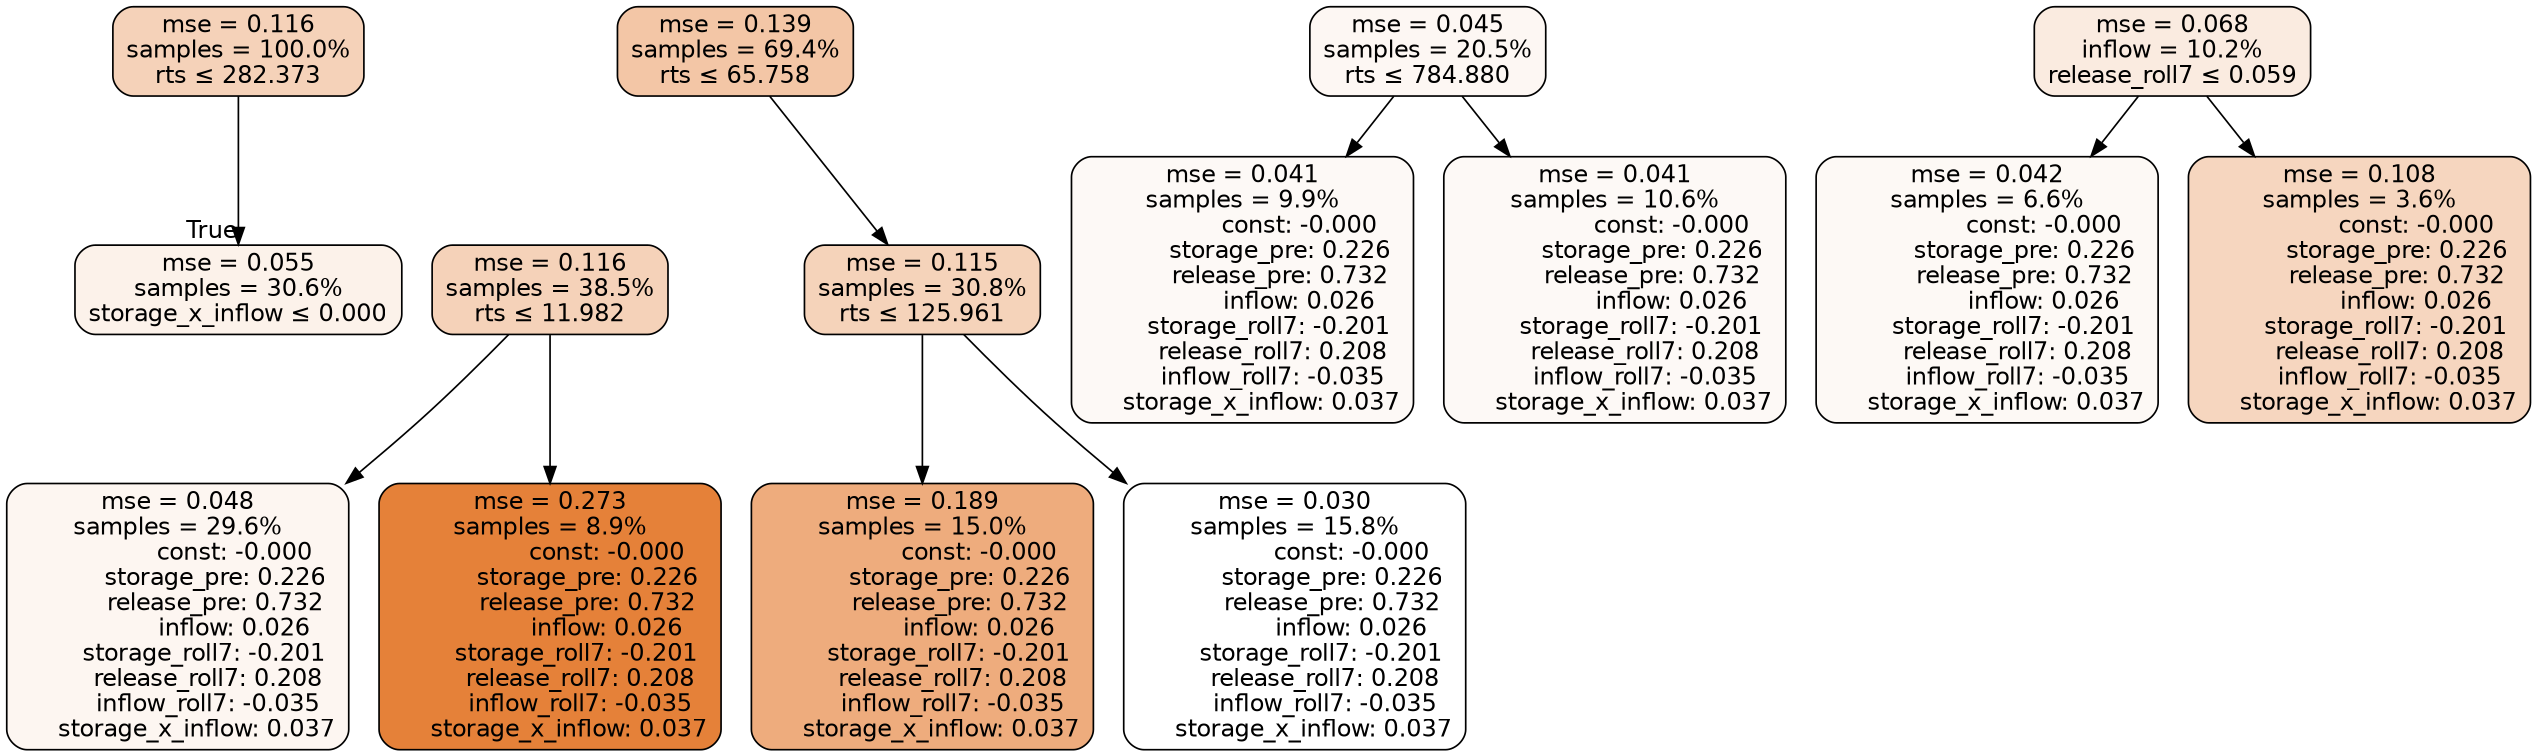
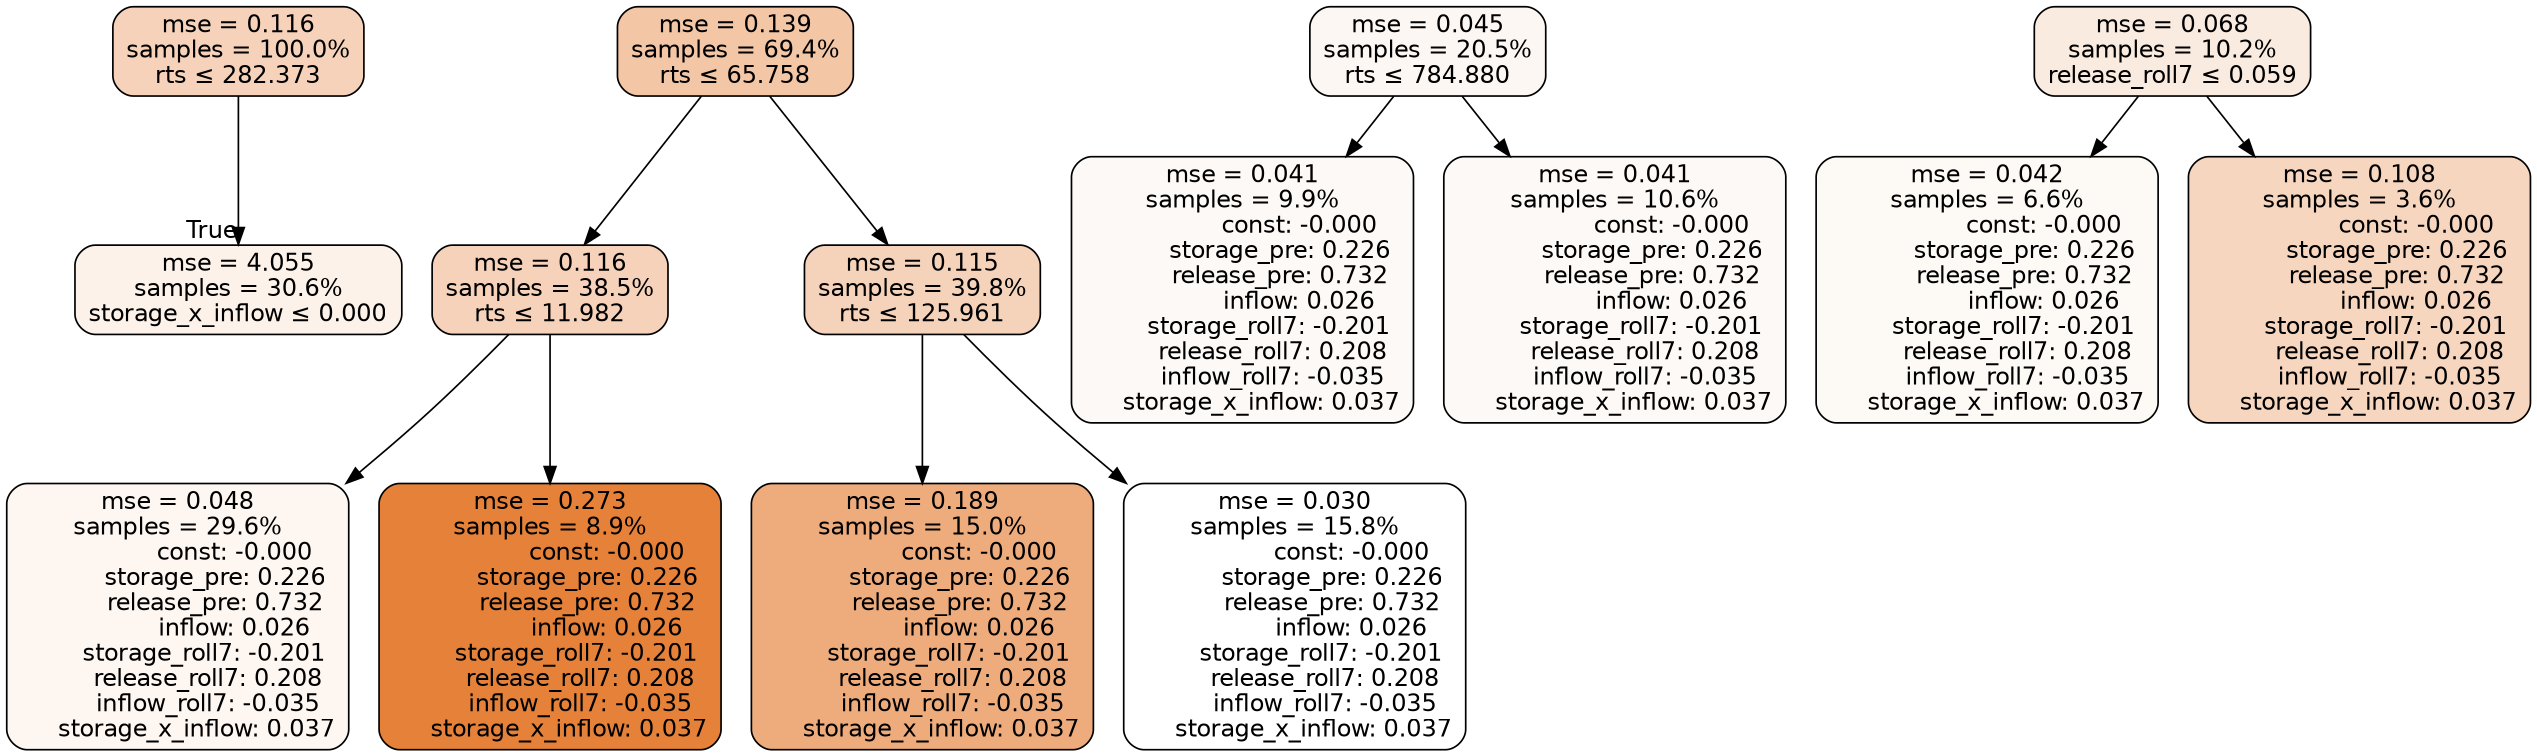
(2172, 51) -> (2172, 51)
none -> (648, 164)
(238, 290) -> (238, 290)
(922, 290) -> (922, 290)
